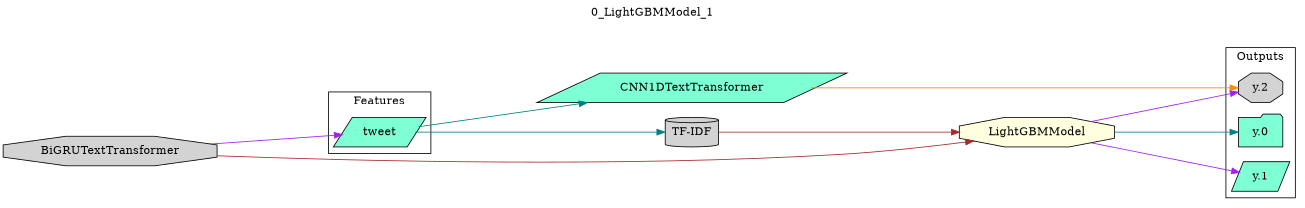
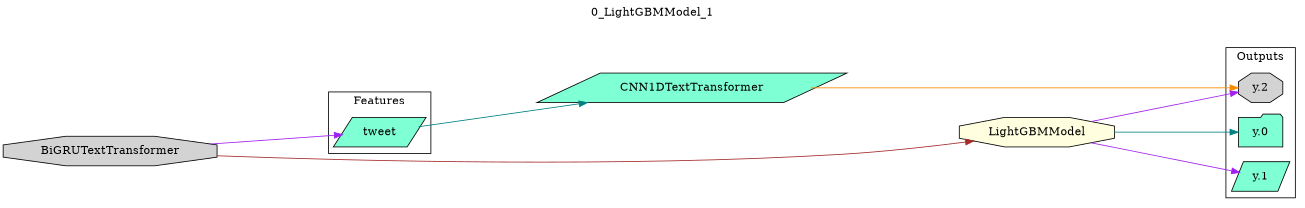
(692, 132) -> none
